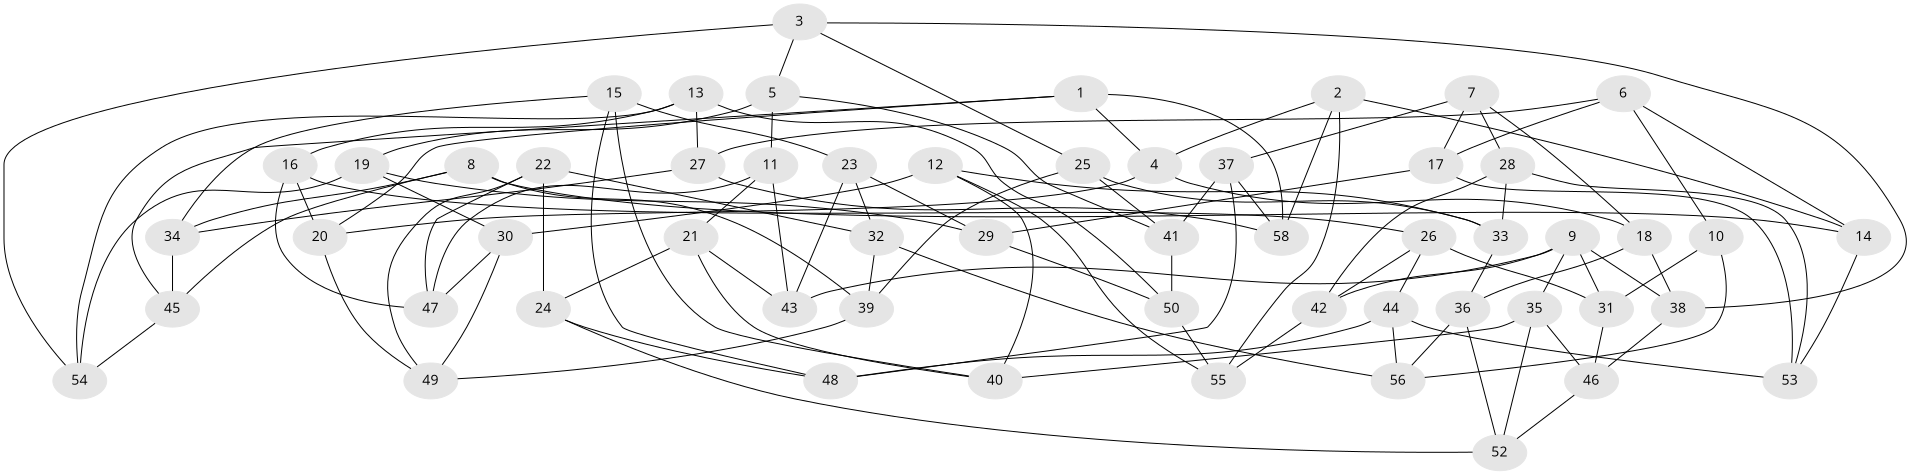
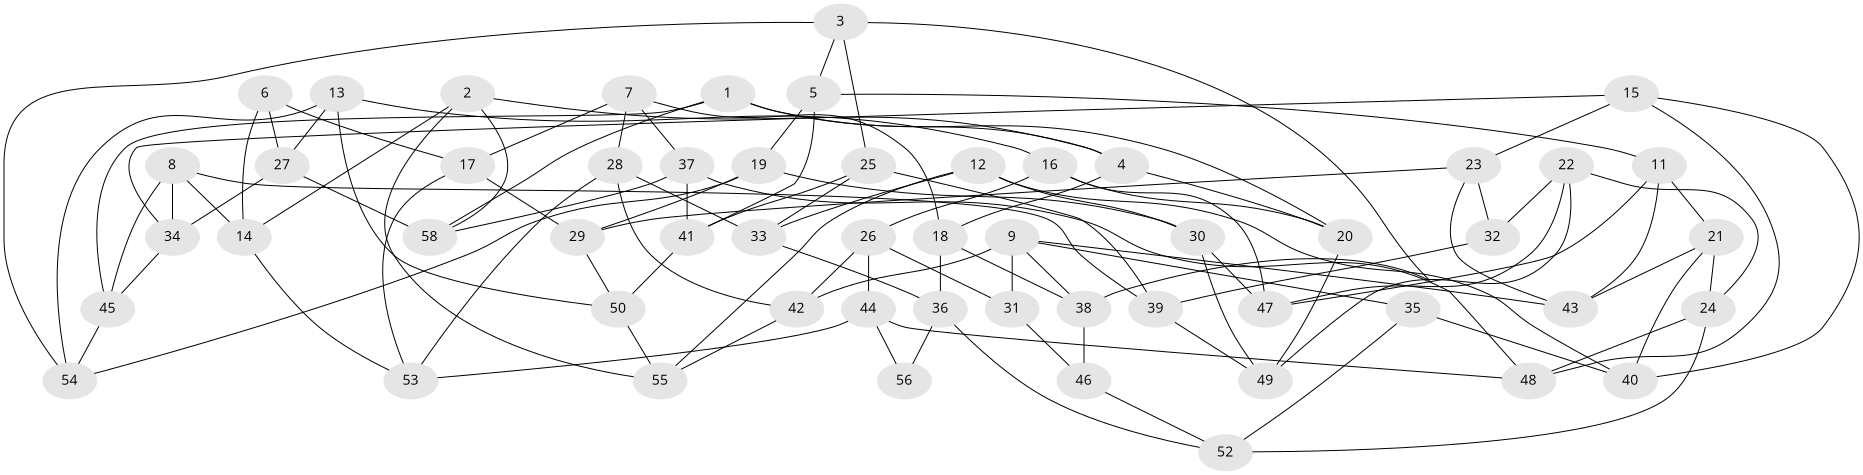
(1716, 237) -> none
(1120, 323) -> none
(1563, 345) -> none
